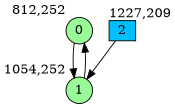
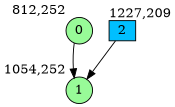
(85, 65) -> none
